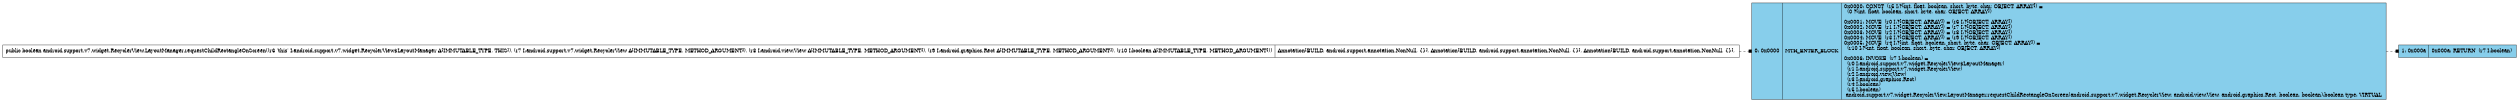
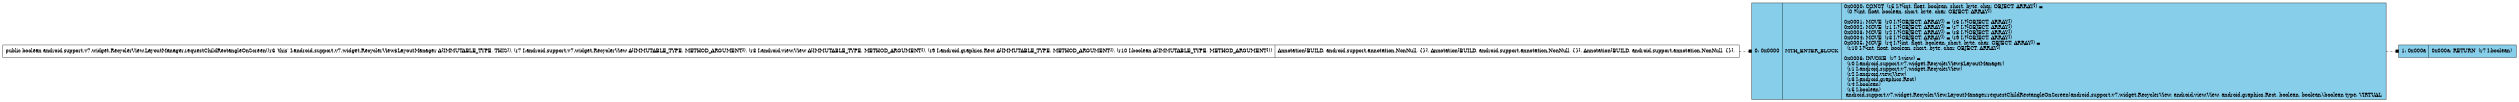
(1887, 59) -> (1883, 59)
